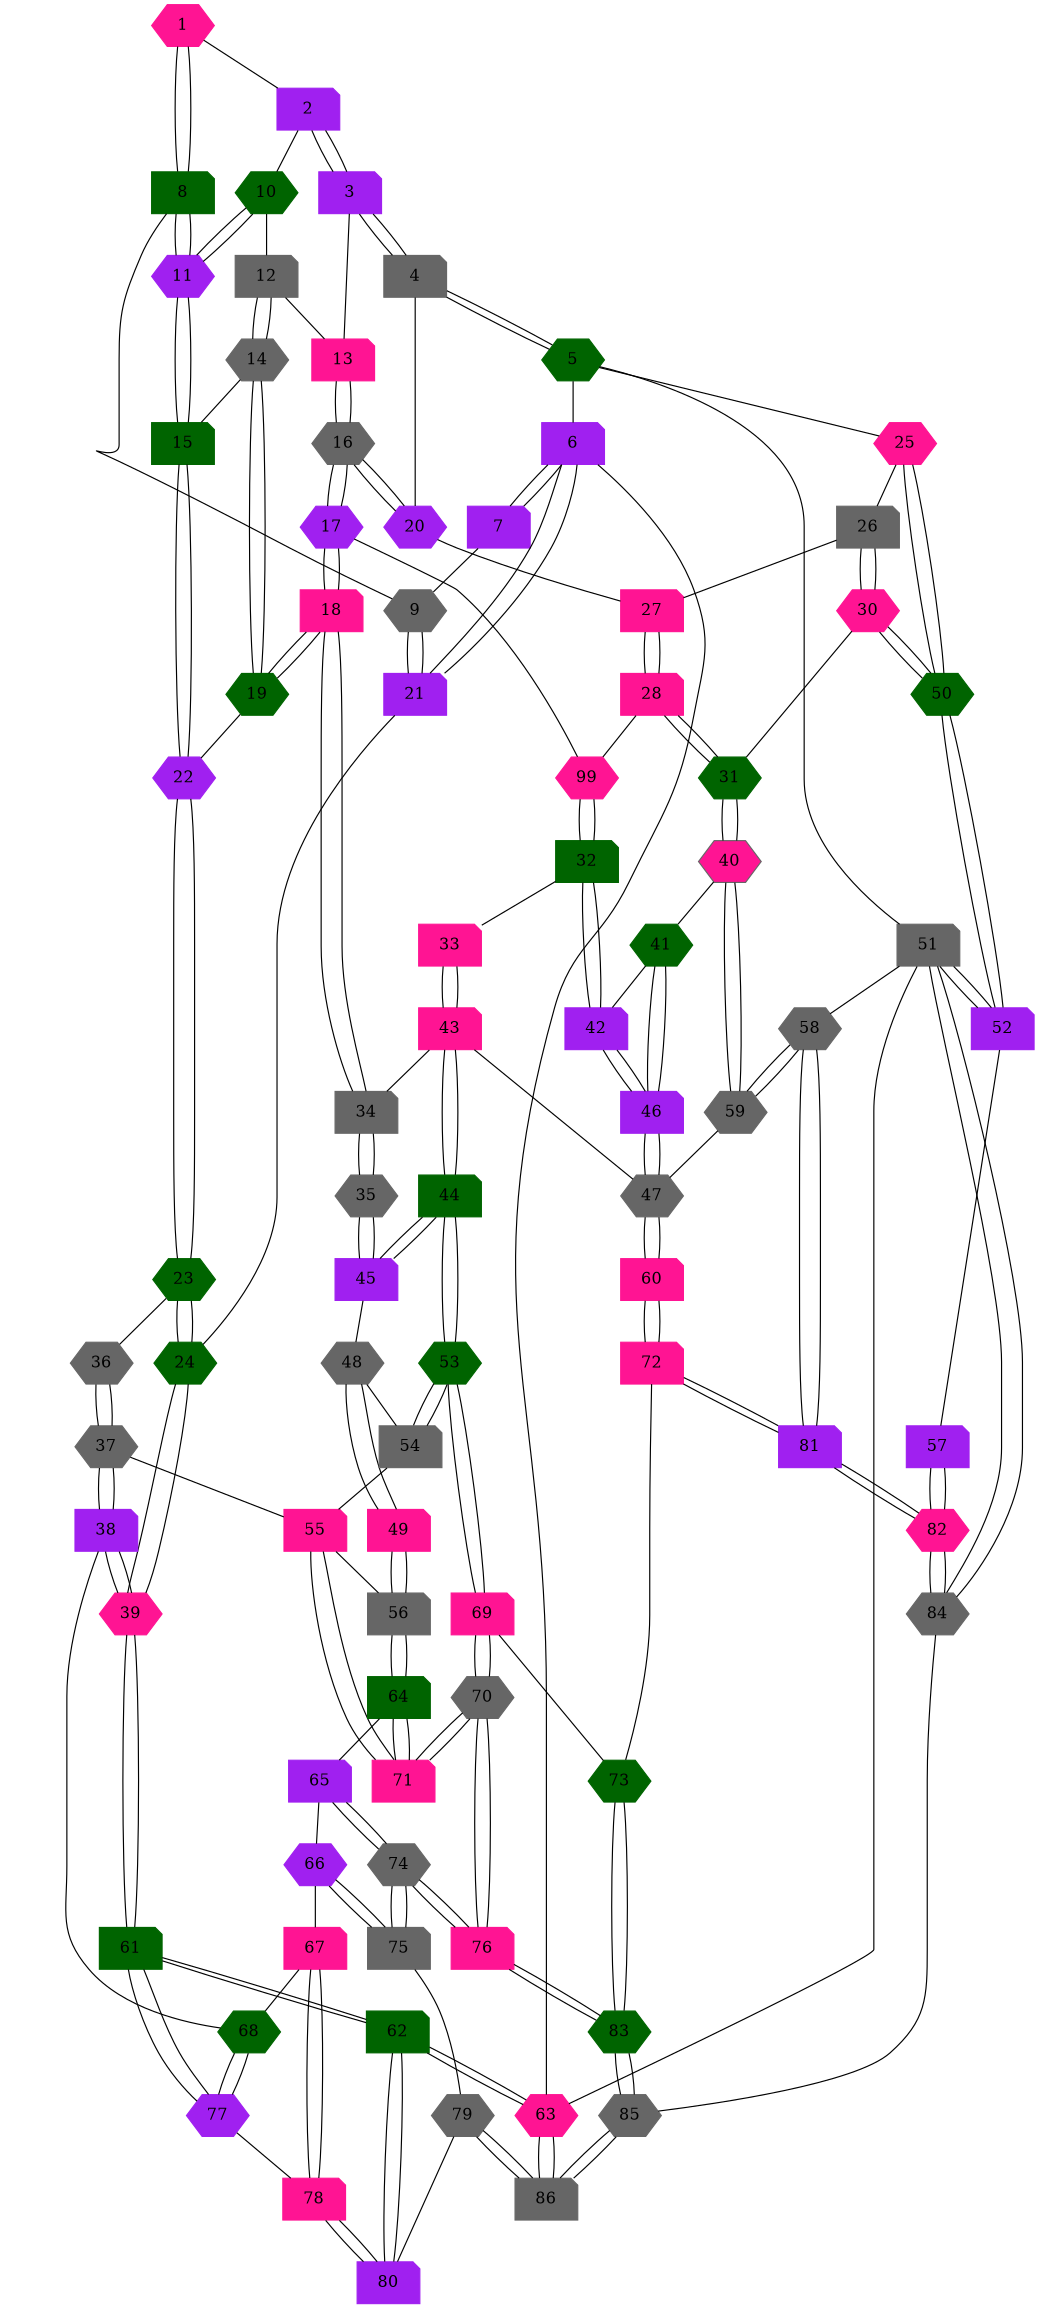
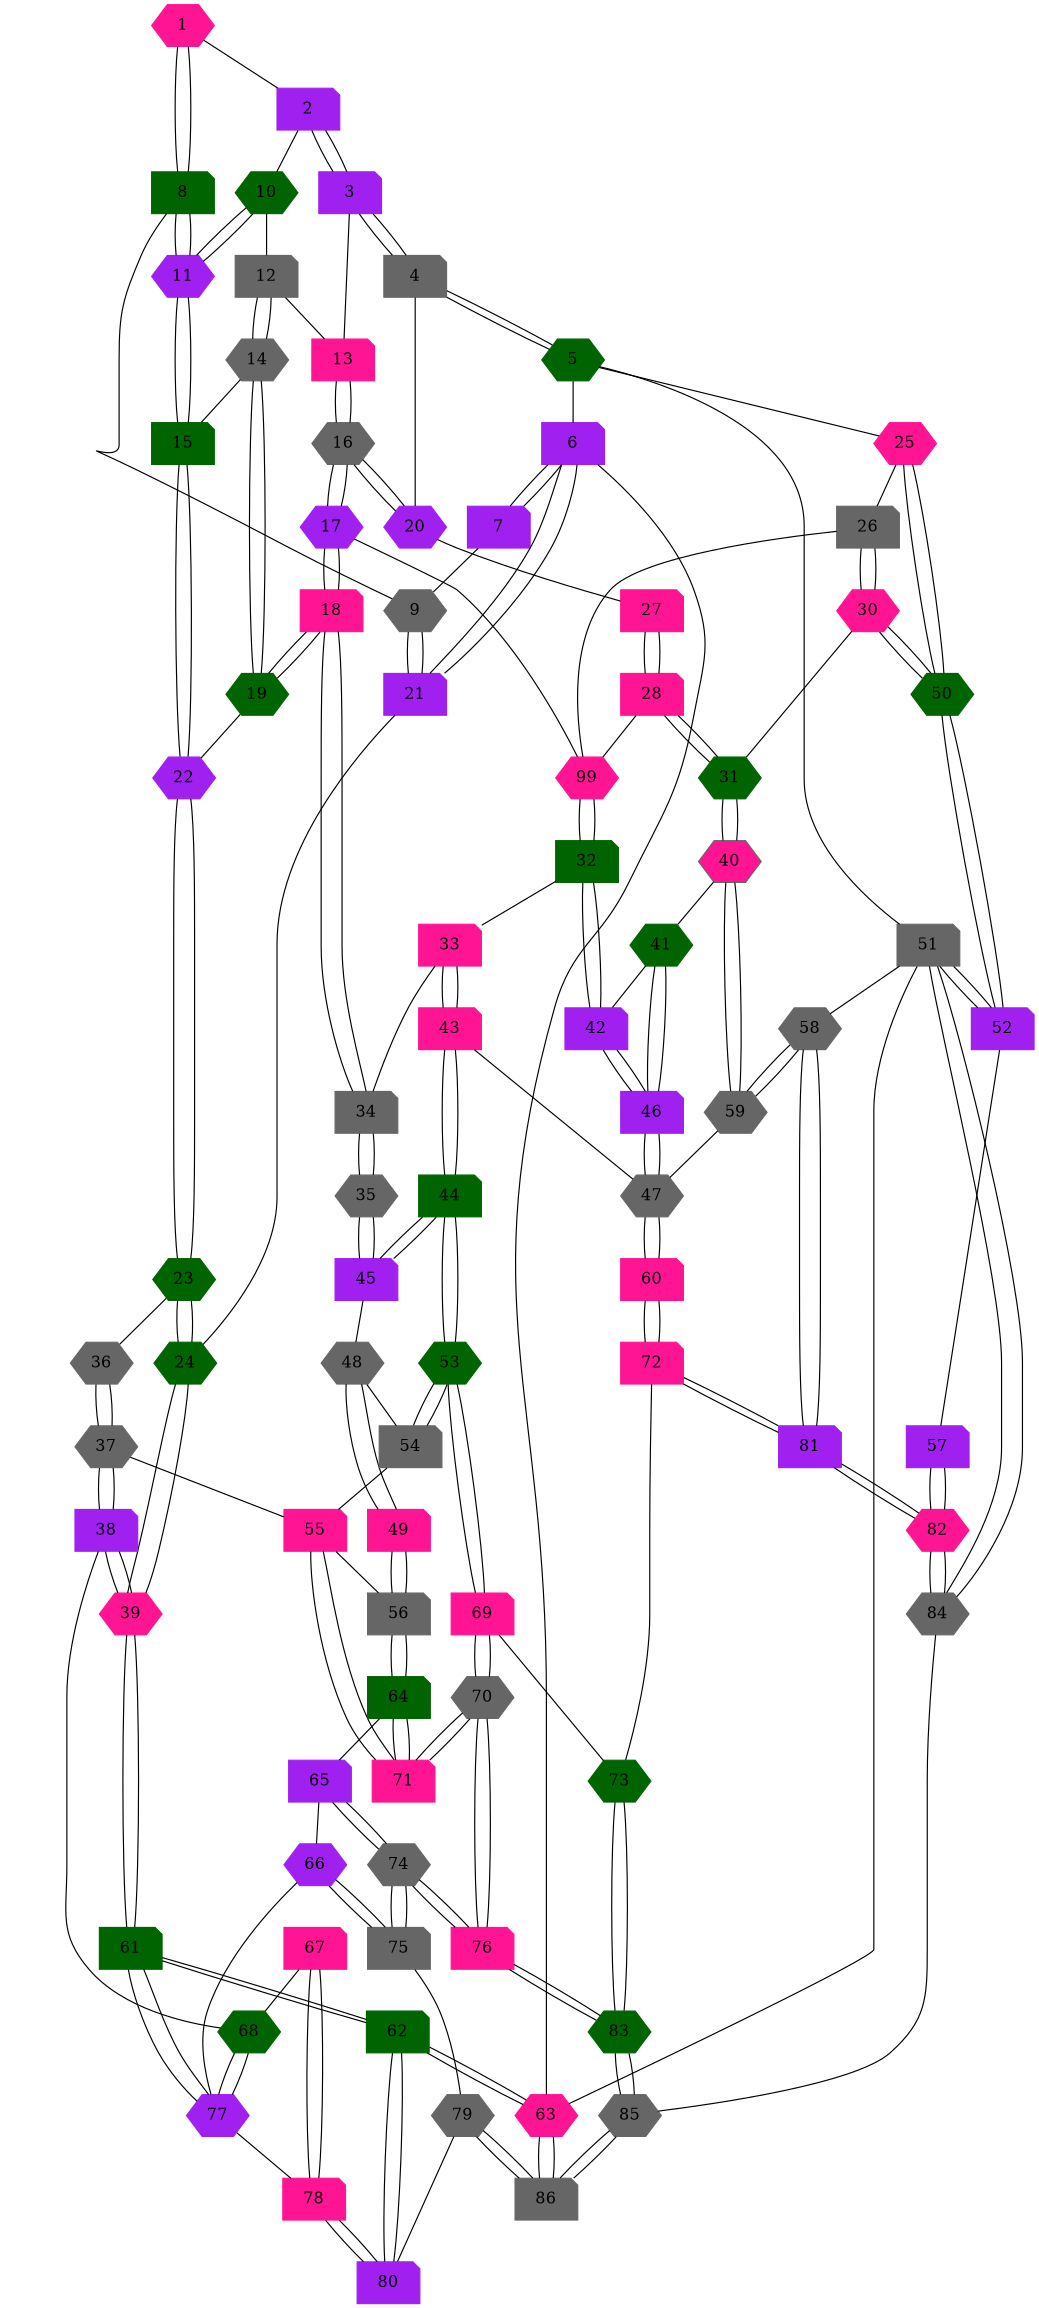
(760, 569) -> (636, 573)
(408, 1071) -> (399, 1026)
(315, 1907) -> (228, 1967)
